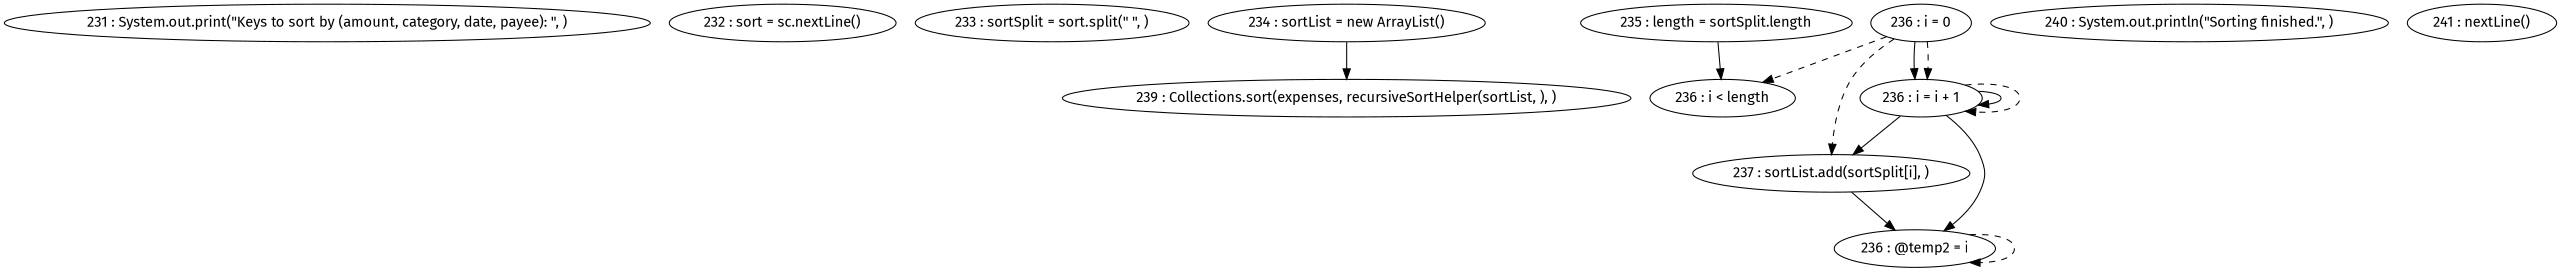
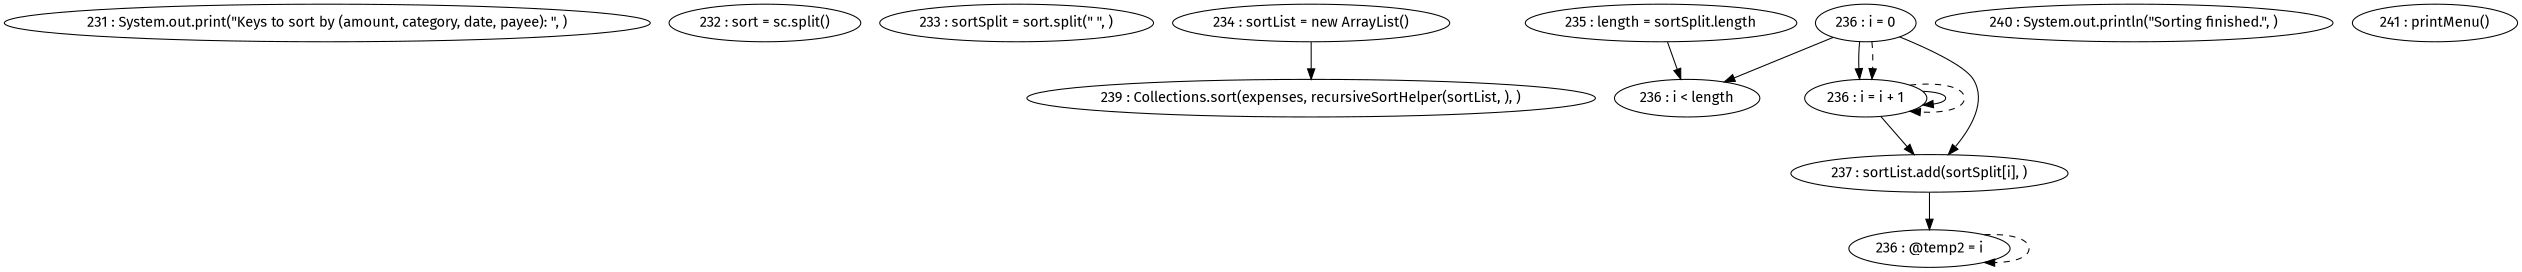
(783, 23) -> (765, 23)
(2482, 23) -> (2435, 23)
(1830, 58) -> (1784, 58)
(1849, 83) -> (1970, 75)
(1984, 169) -> none
